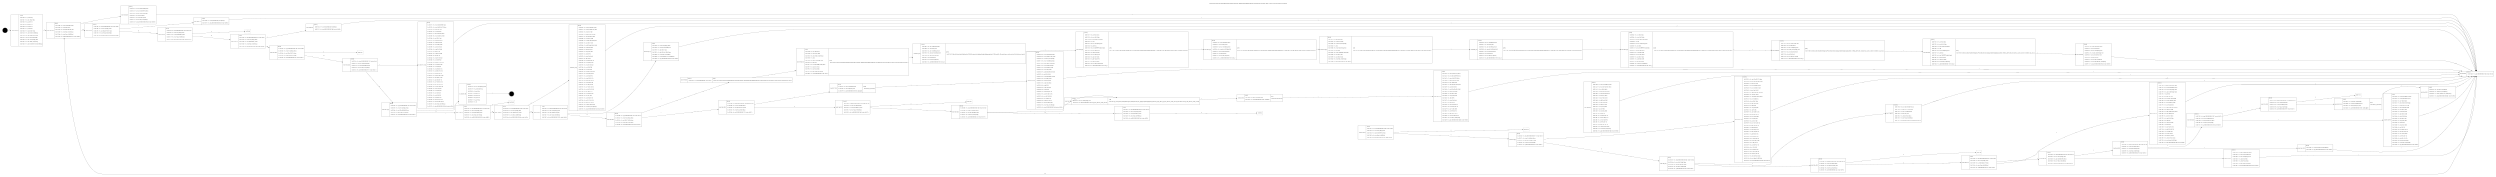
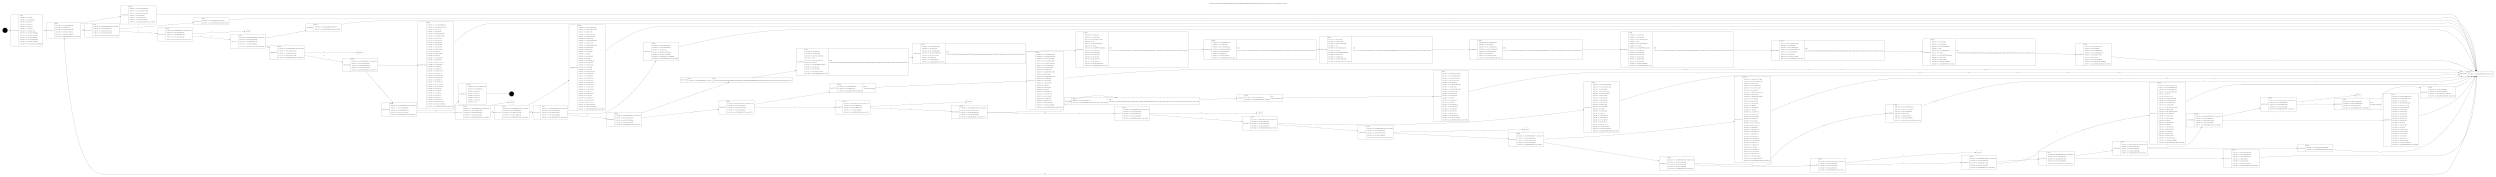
none -> (1260, 123)
